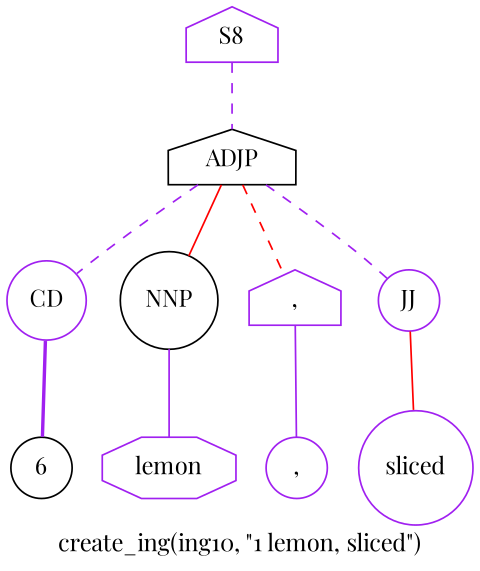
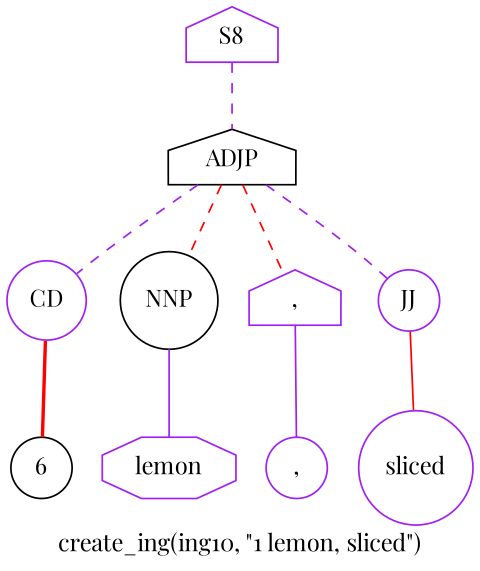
(205, 220) -> (205, 220)
(44, 389) -> (44, 389)
